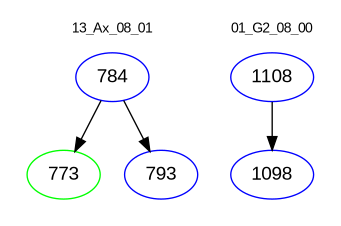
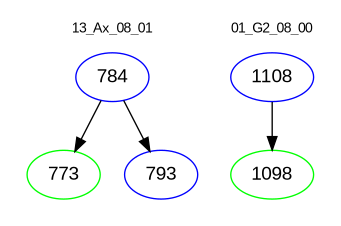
(272, 175) -> (272, 175)
